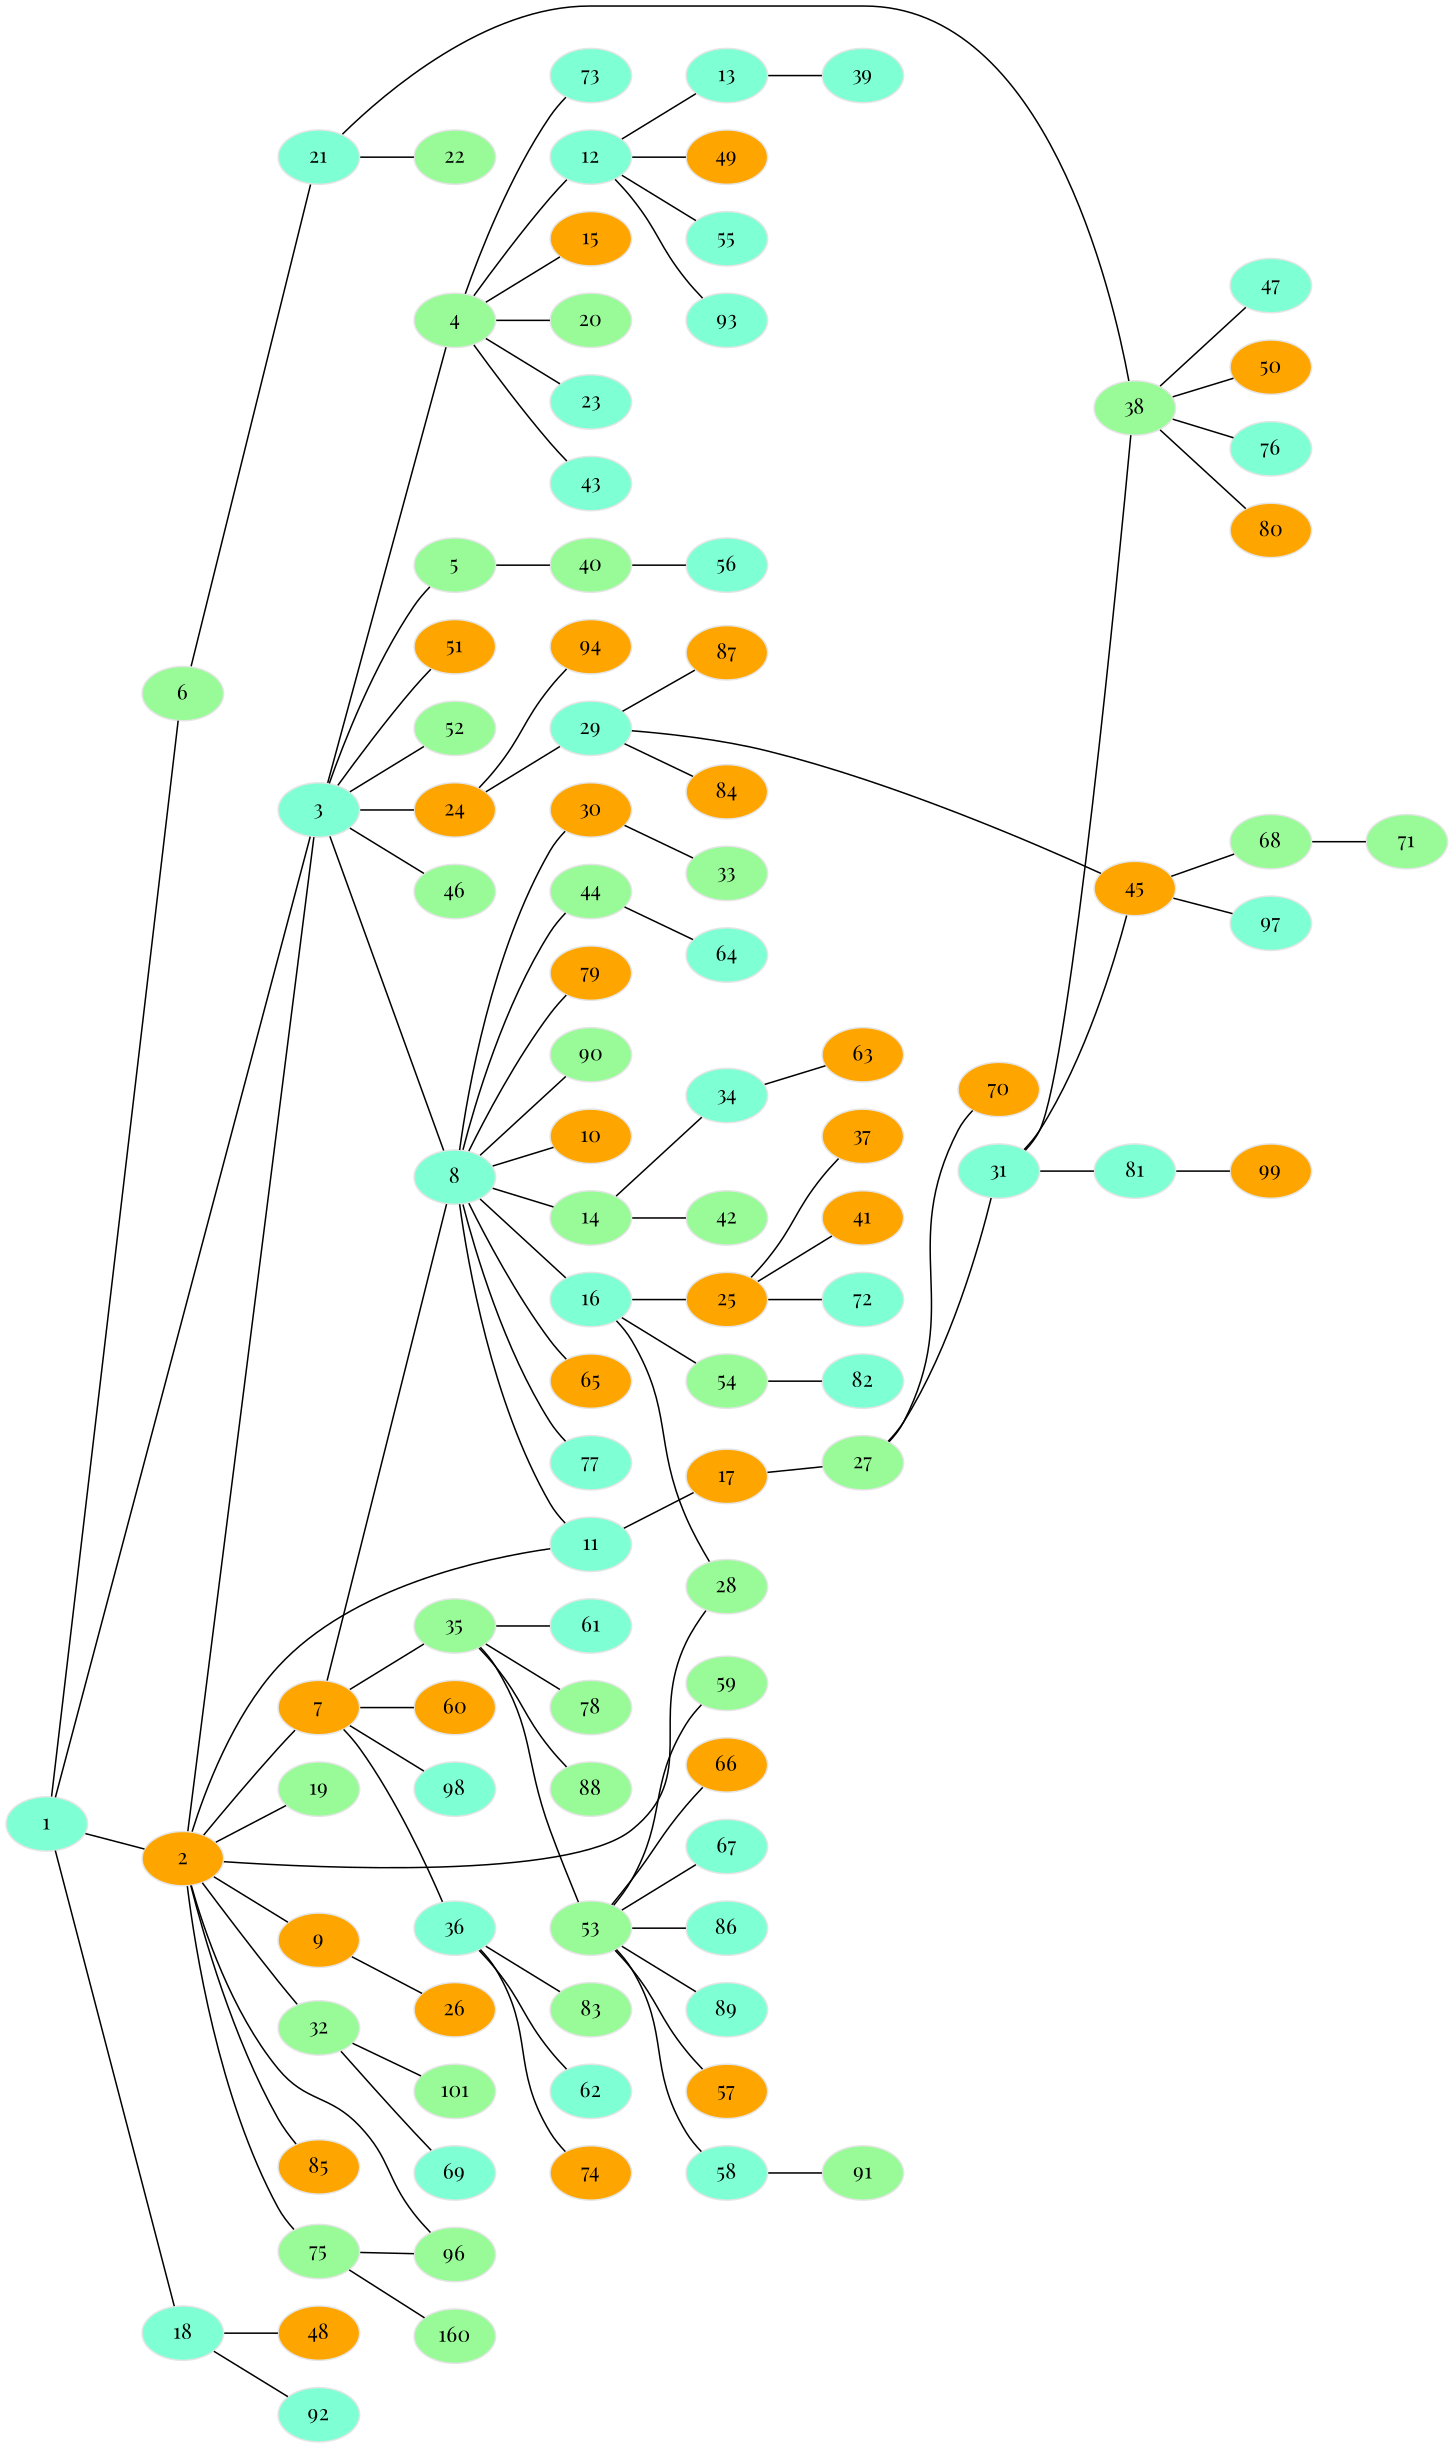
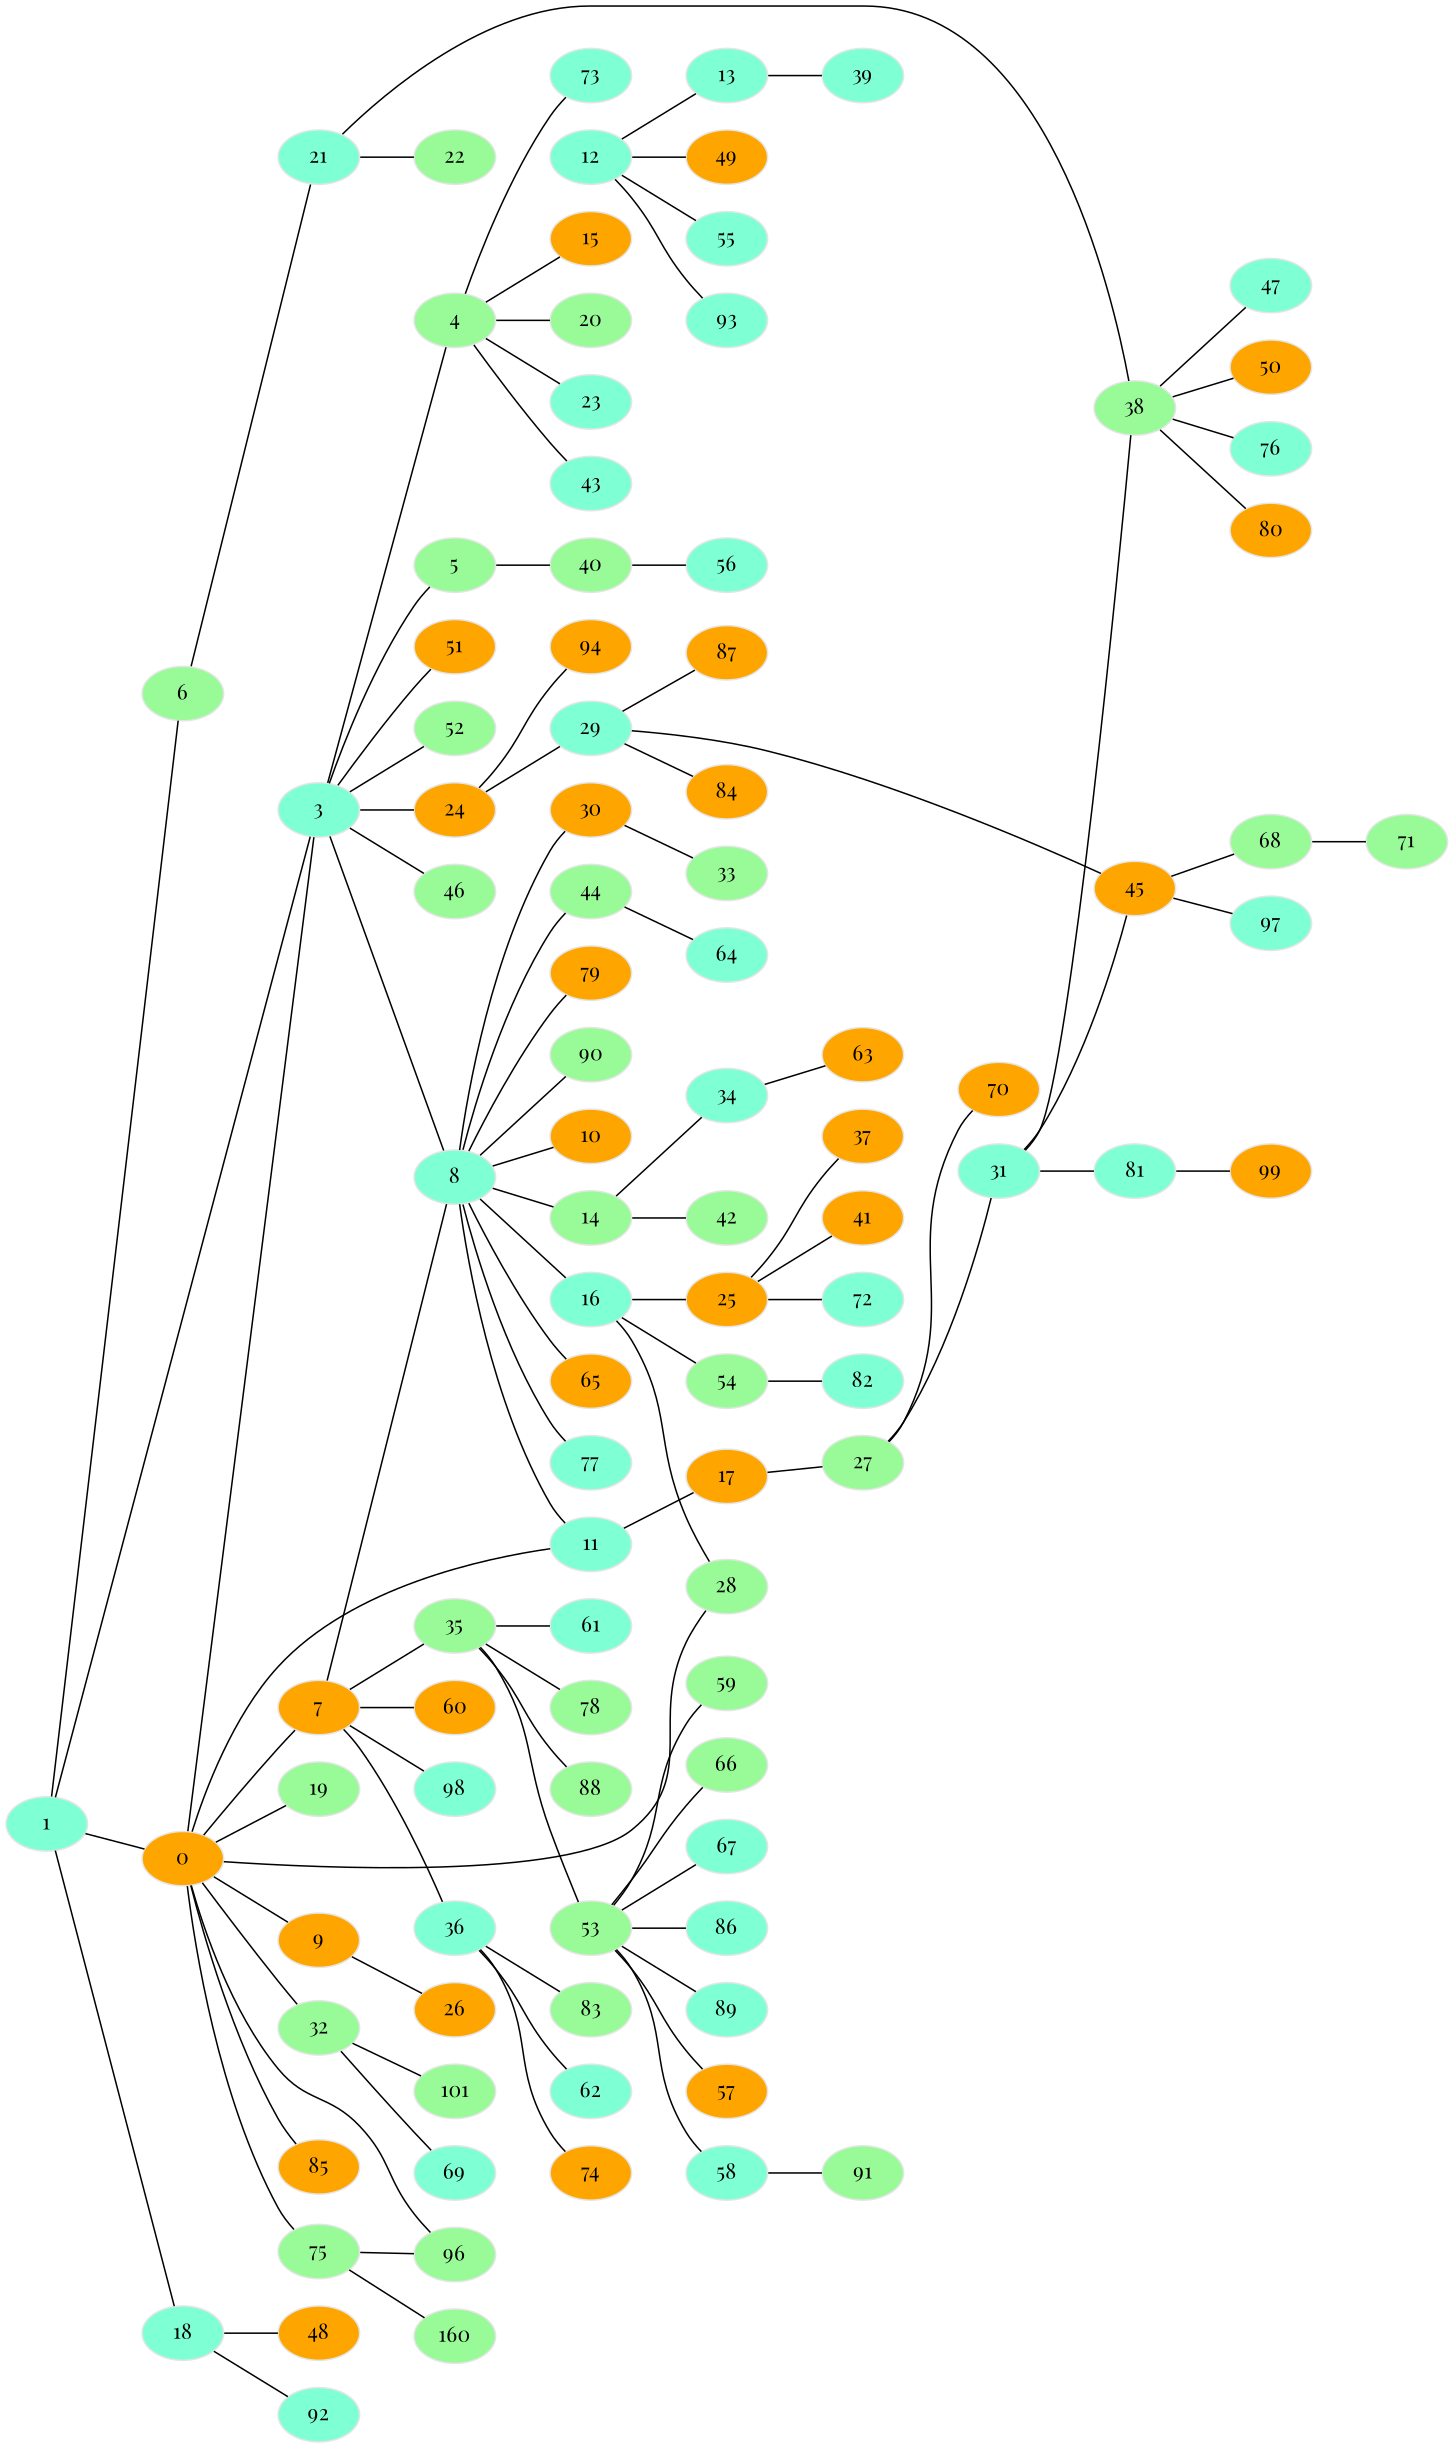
(519, 236) -> none
(727, 1765) -> (727, 1765)
(183, 1859) -> (183, 1859)
